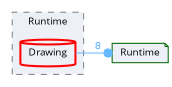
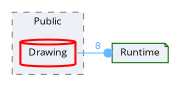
(48, 22) -> (48, 22)
